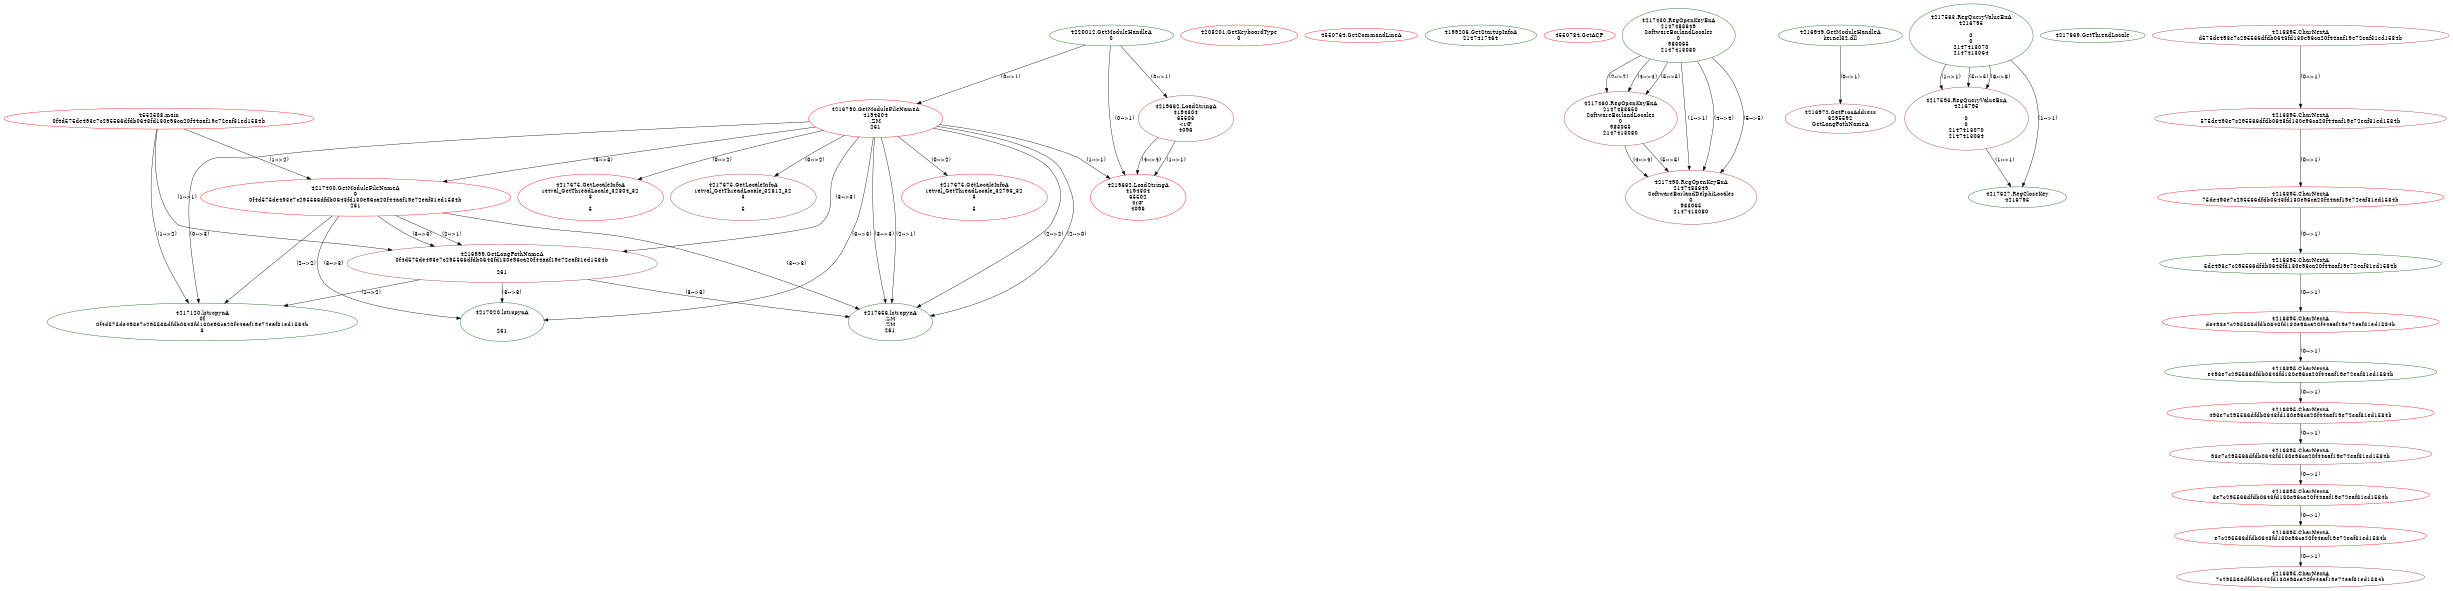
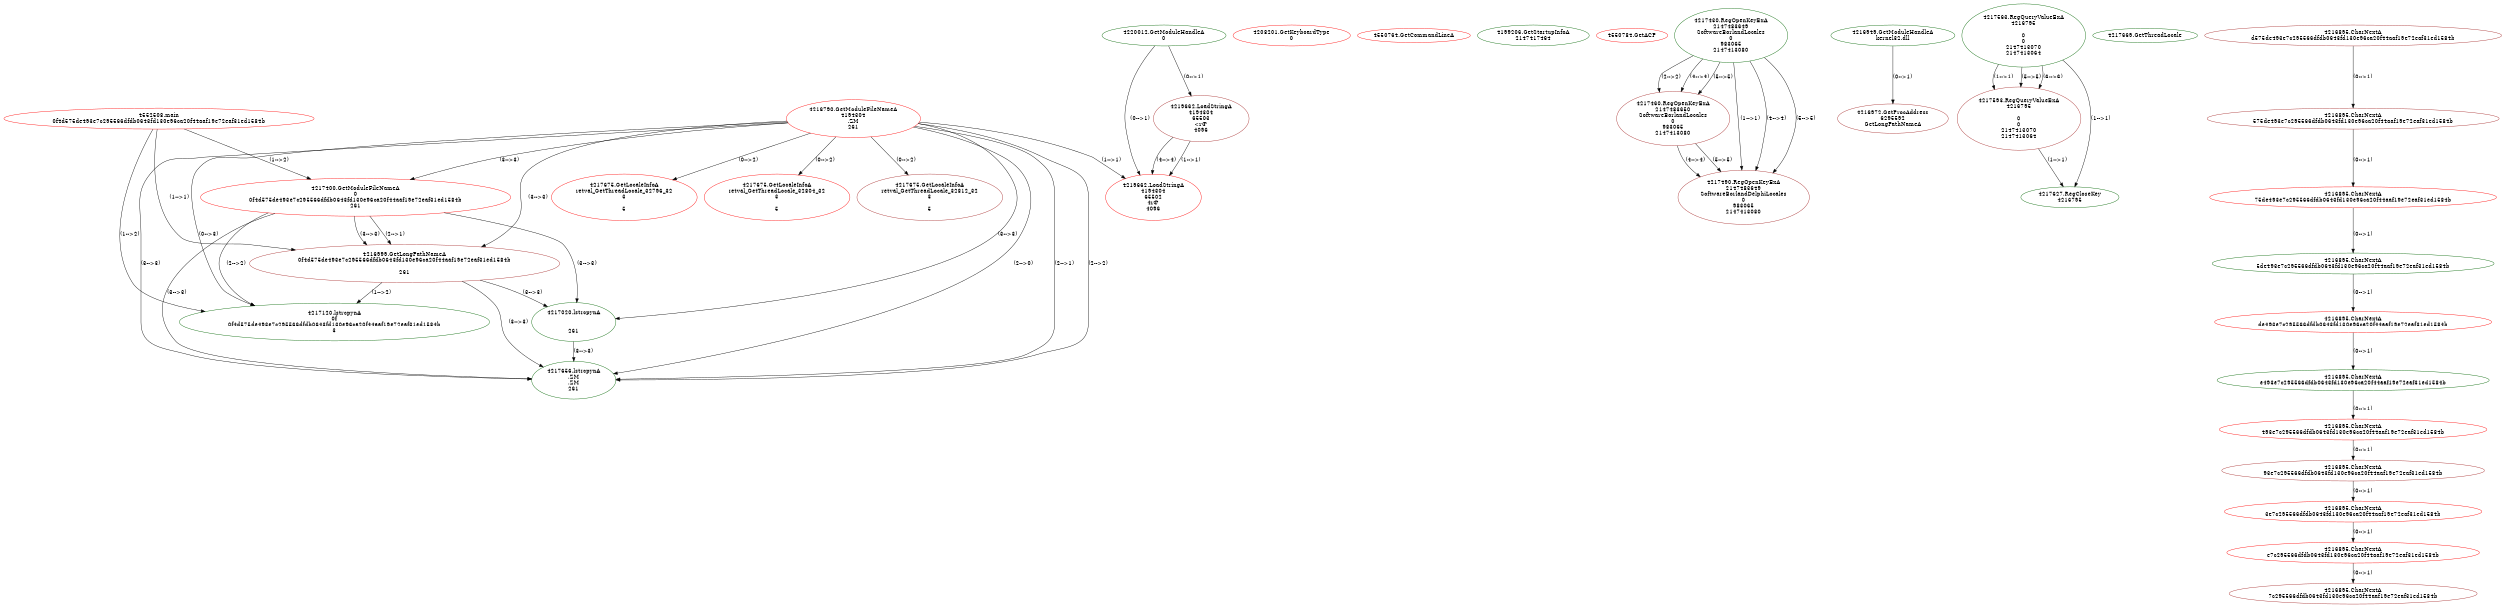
(1003, 74) -> none
none -> (574, 349)
